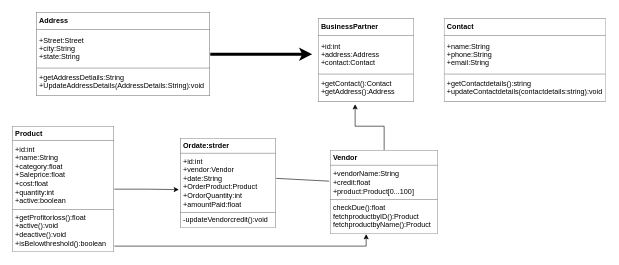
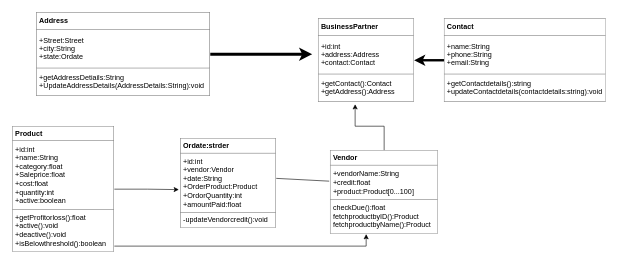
(128, 38) -> (128, 38)
none -> (433, 60)
